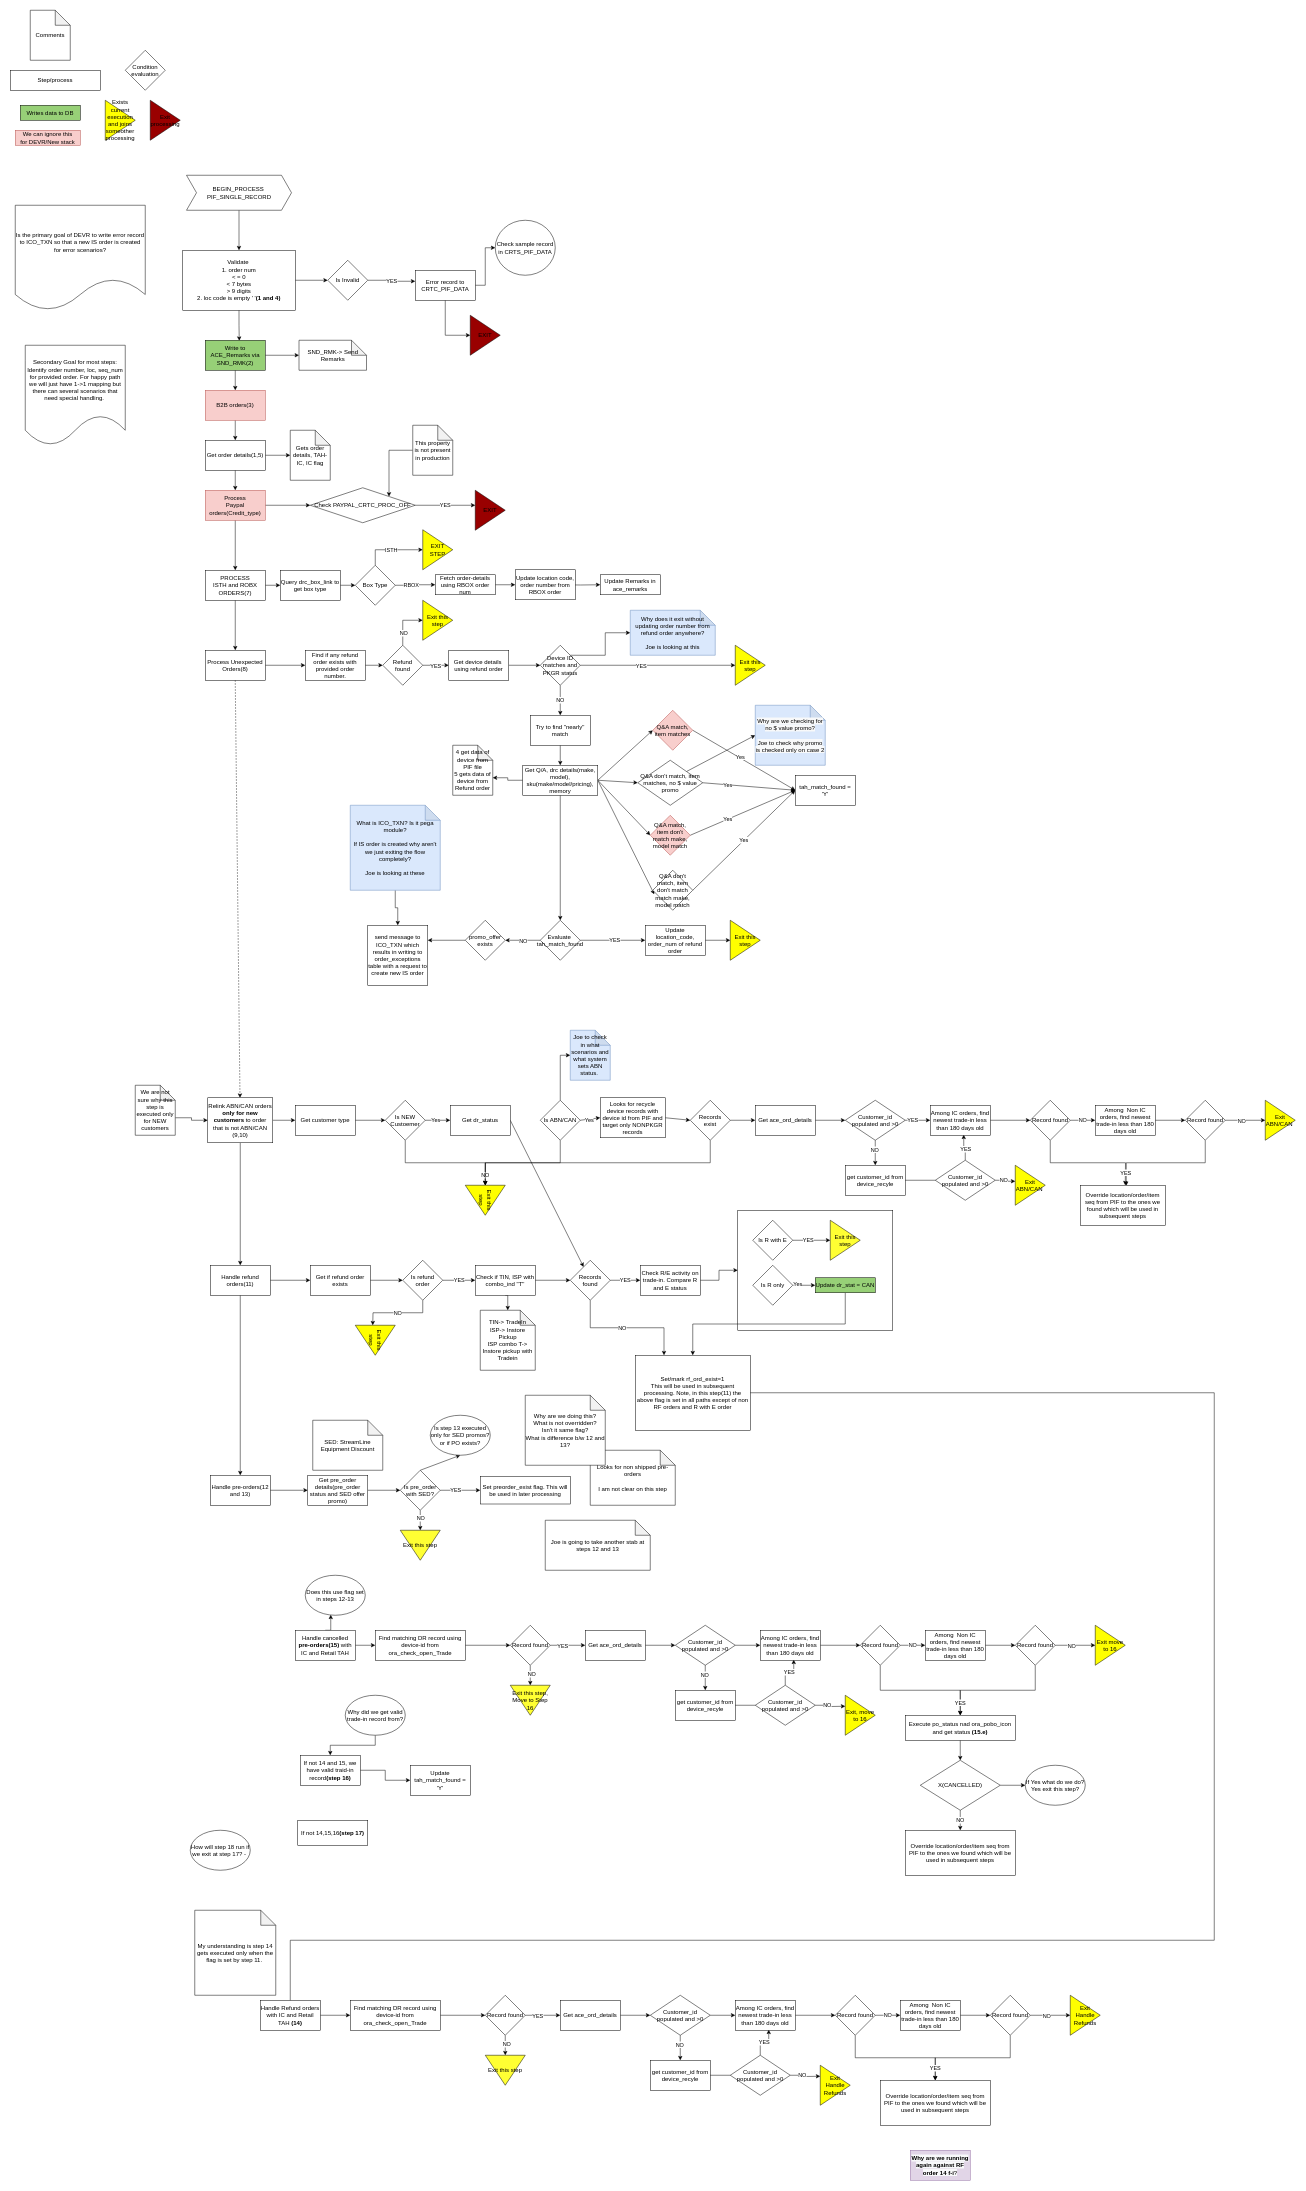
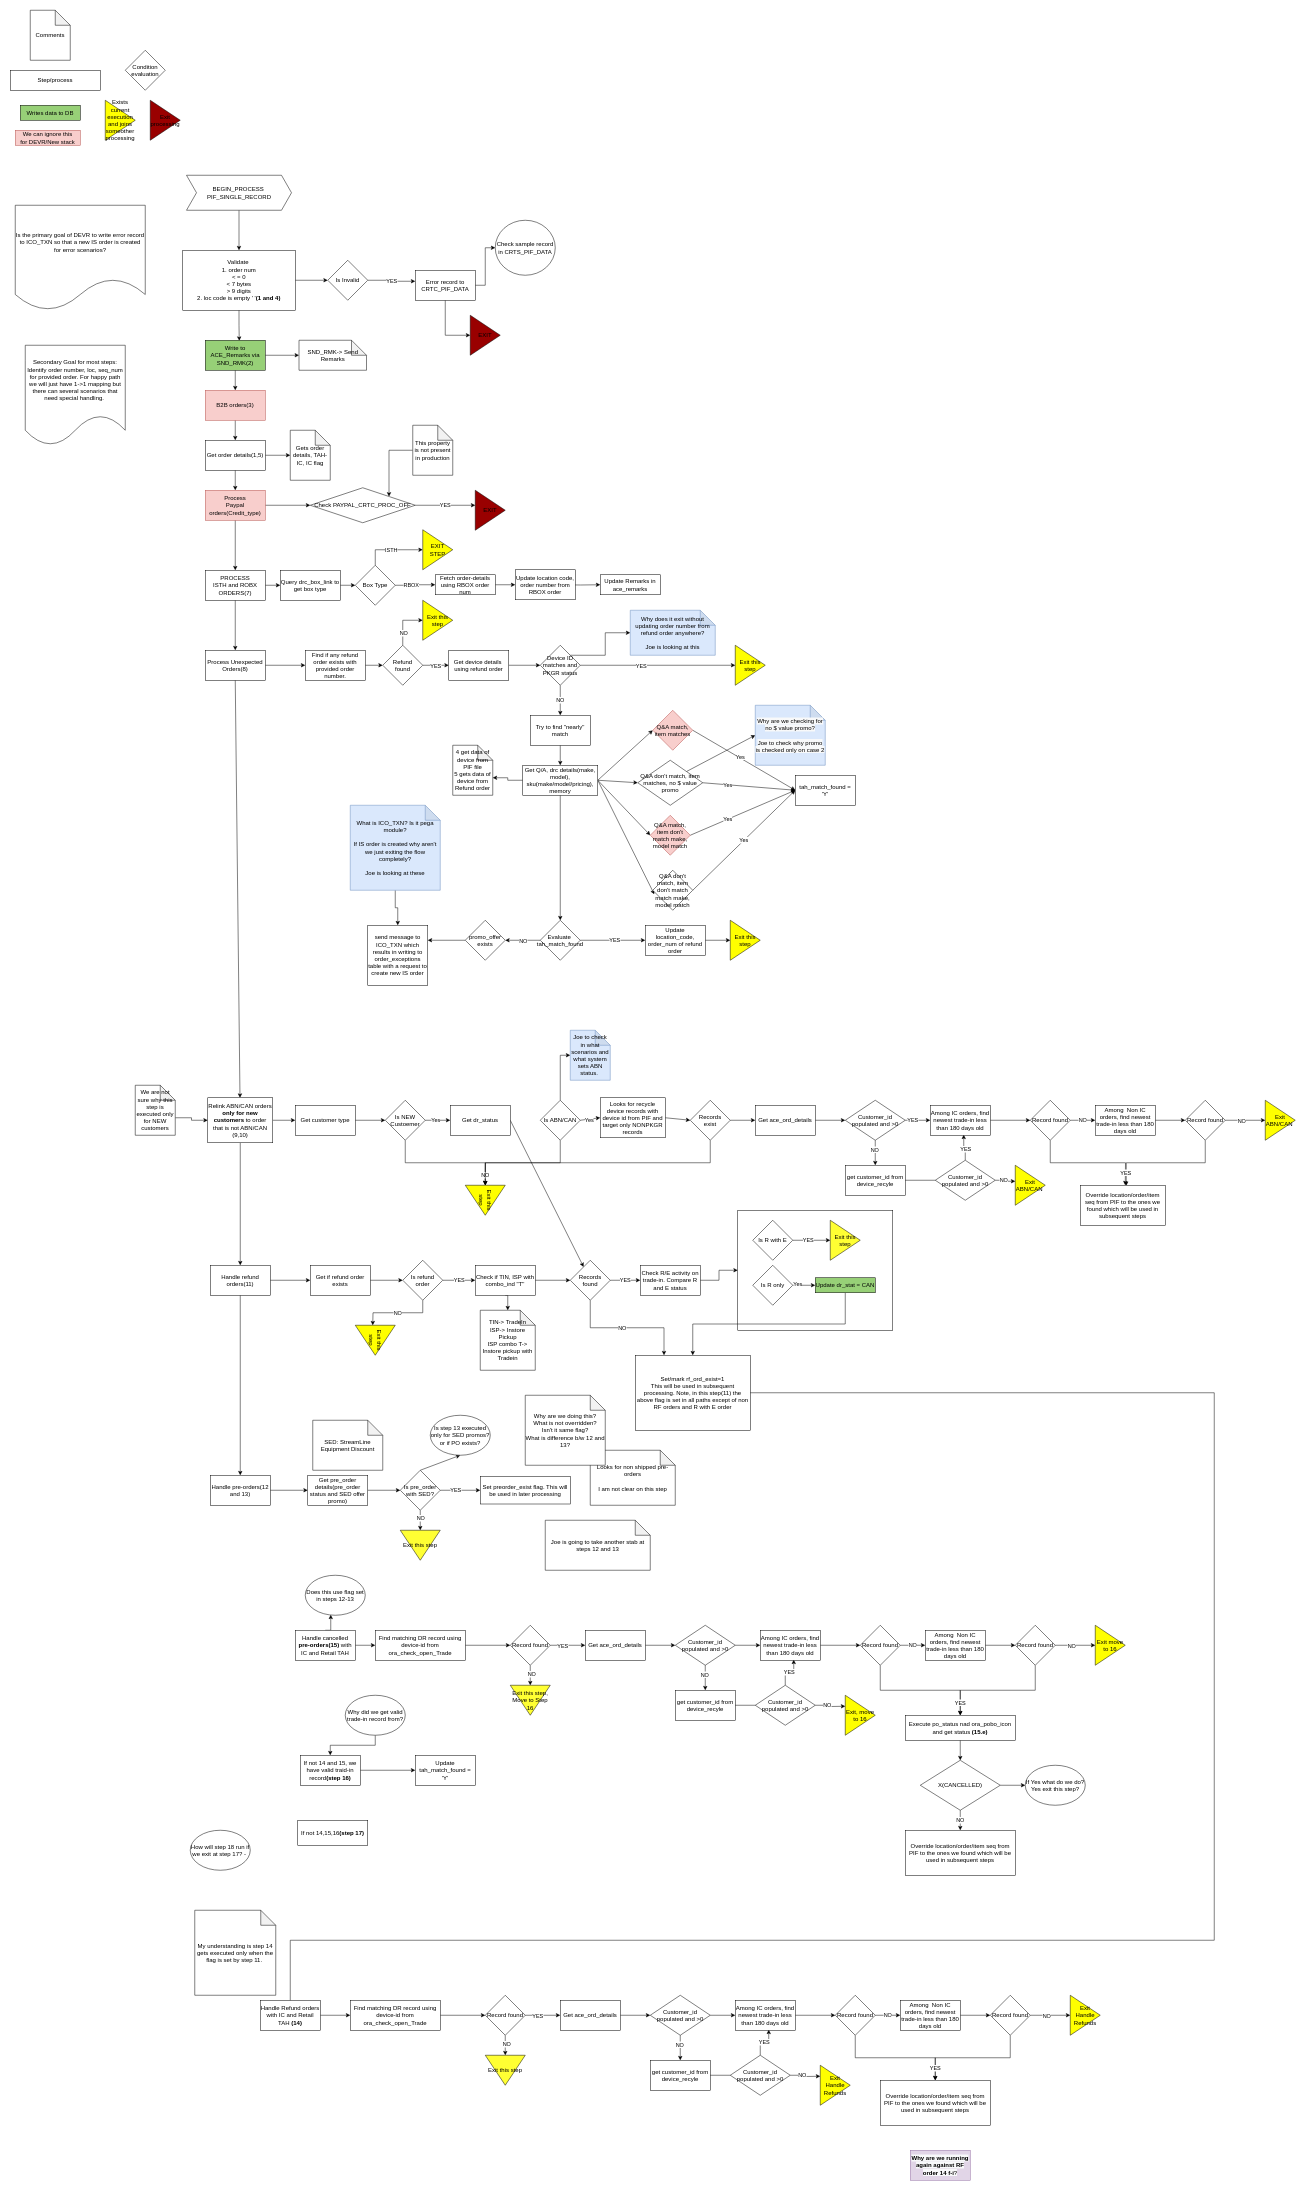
(238, 887) -> (238, 887)
(440, 1780) -> (445, 1770)
